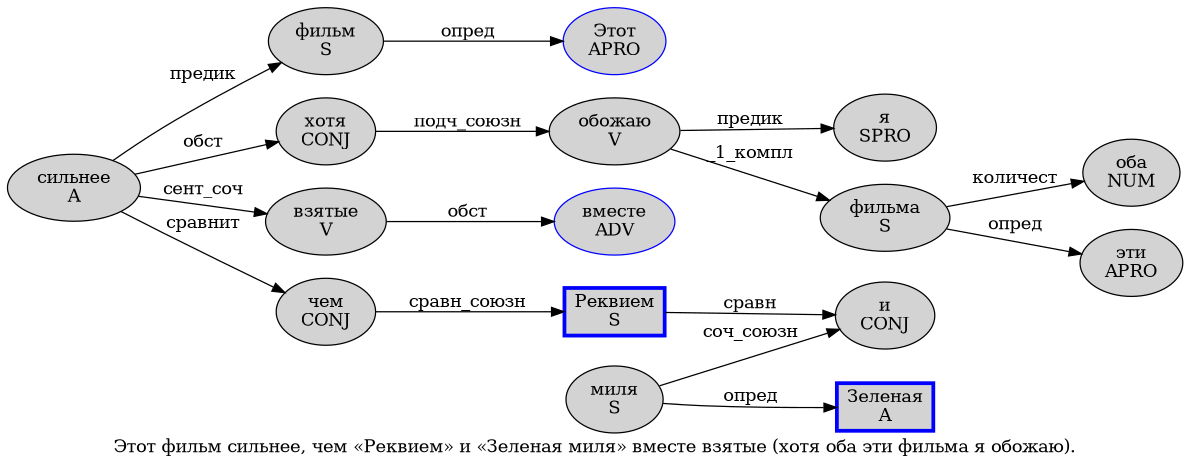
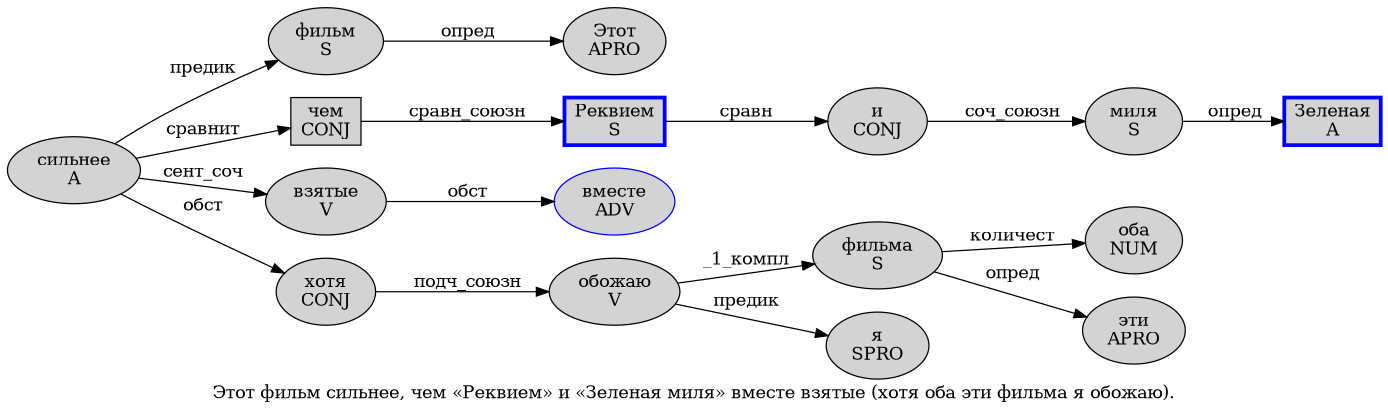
(615, 41) -> (615, 41)
(326, 312) -> (326, 121)
(744, 359) -> (1000, 121)
